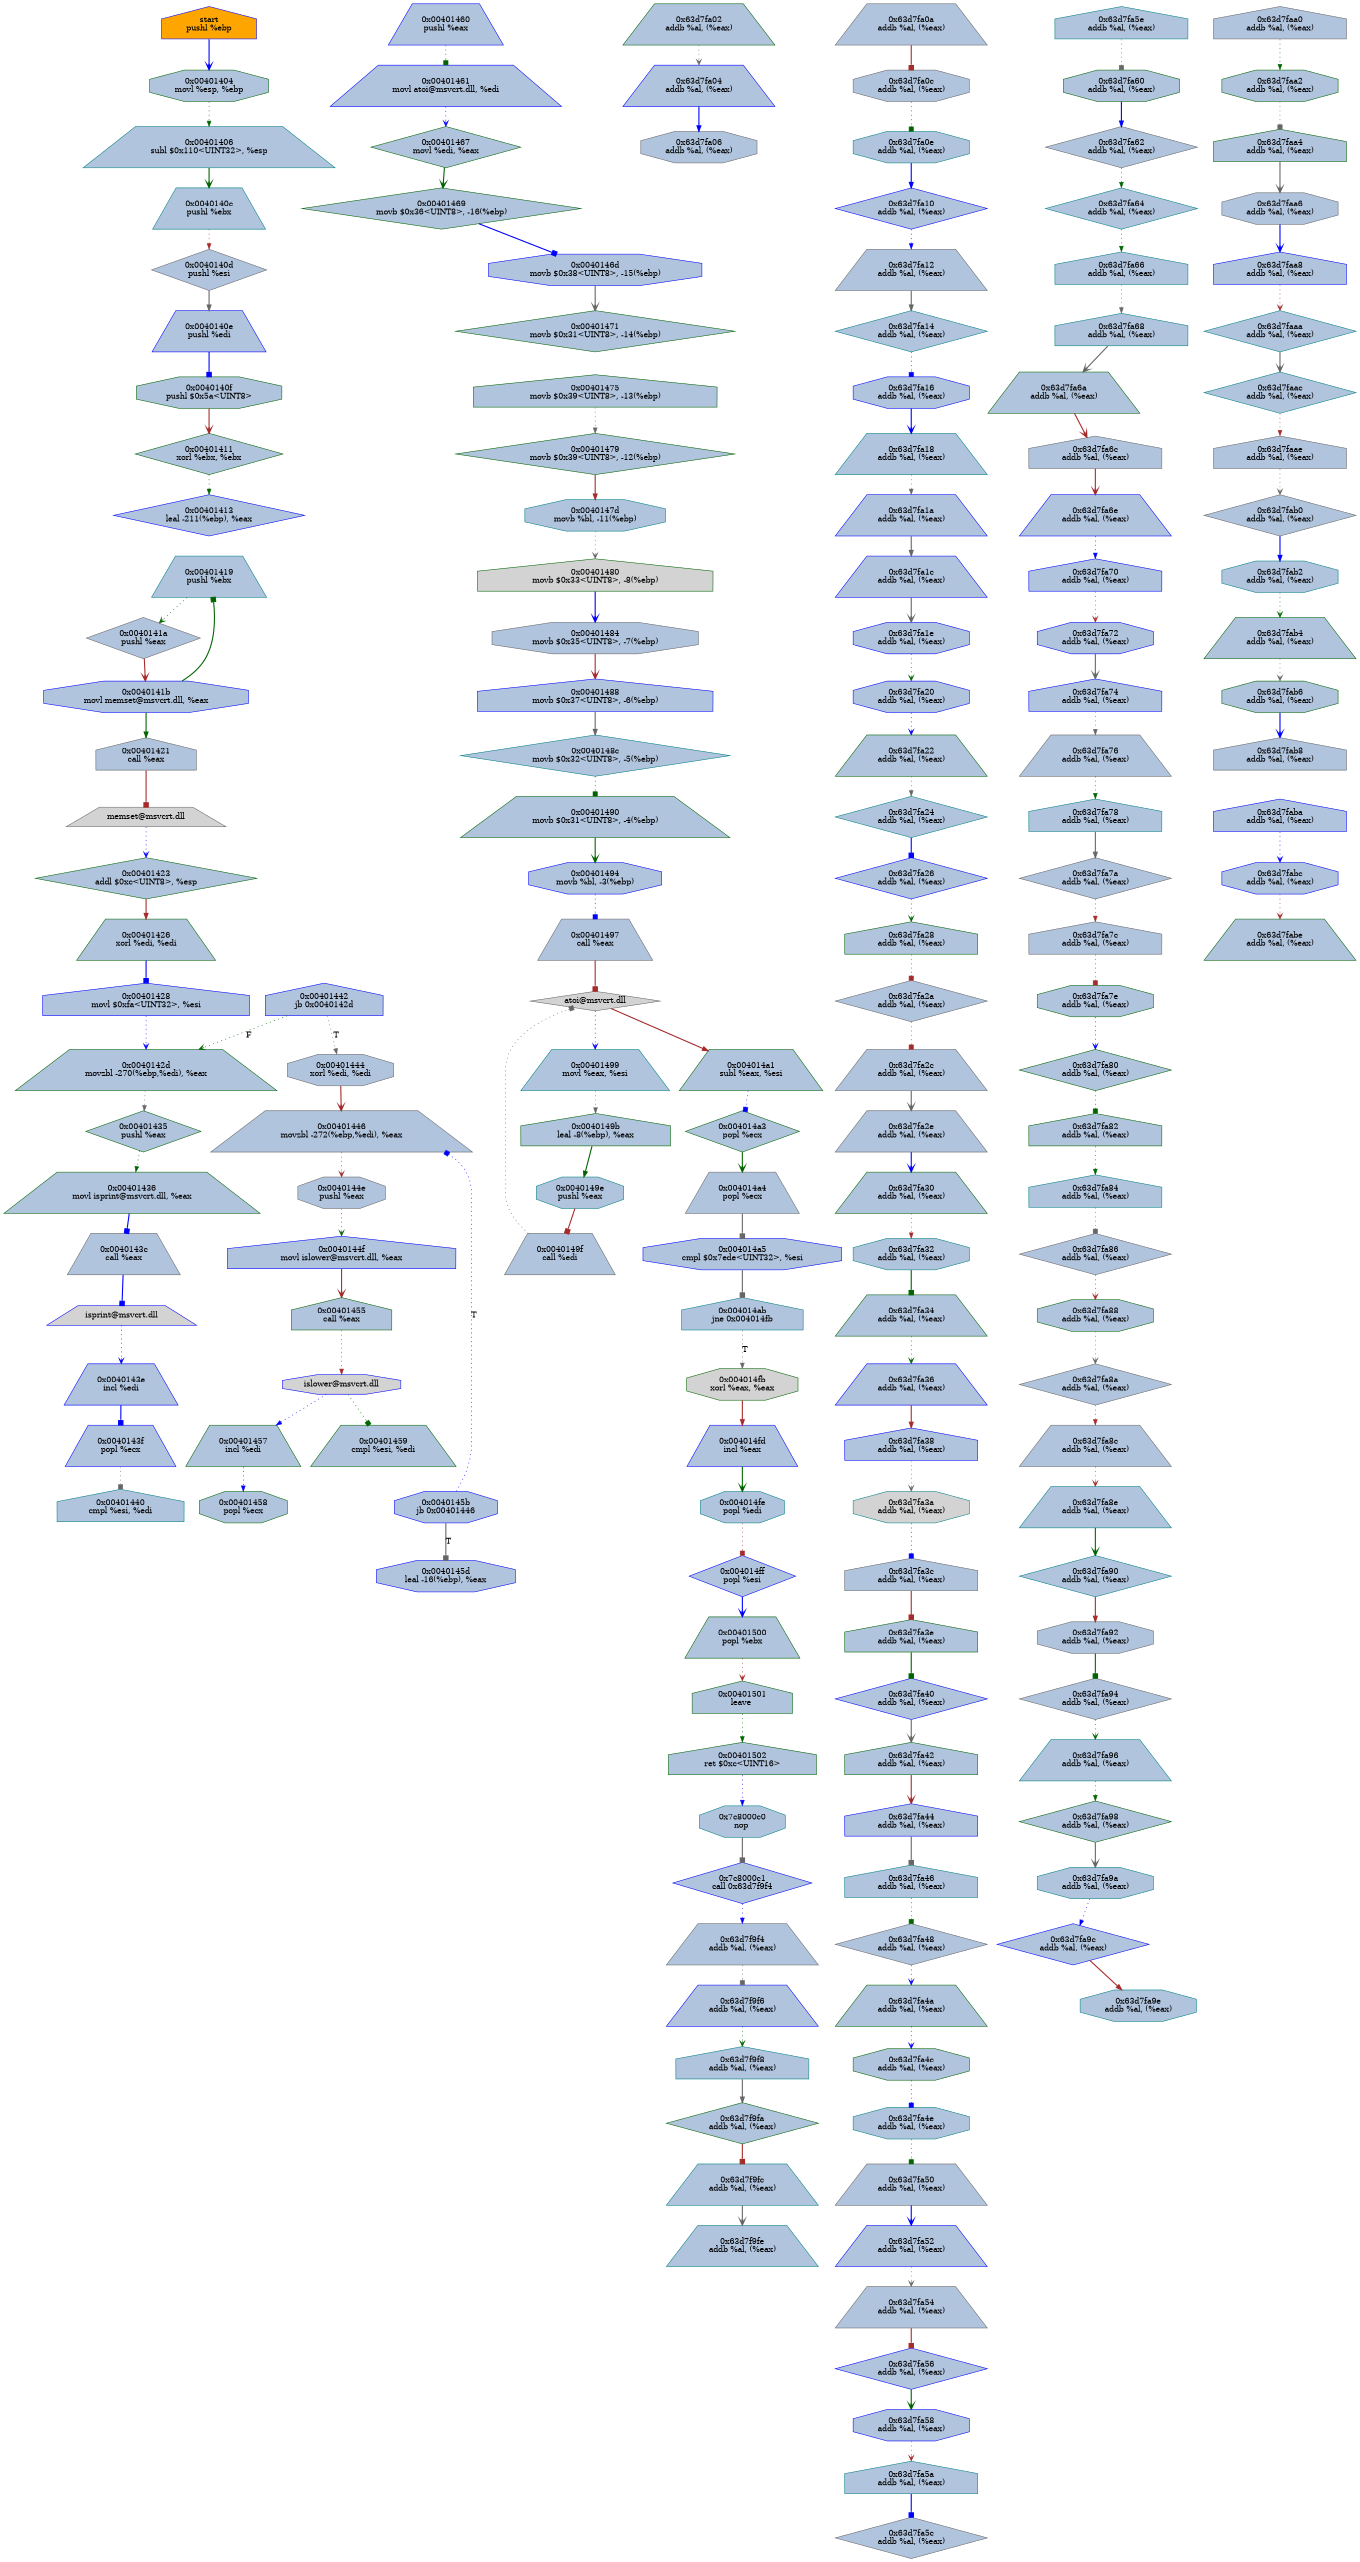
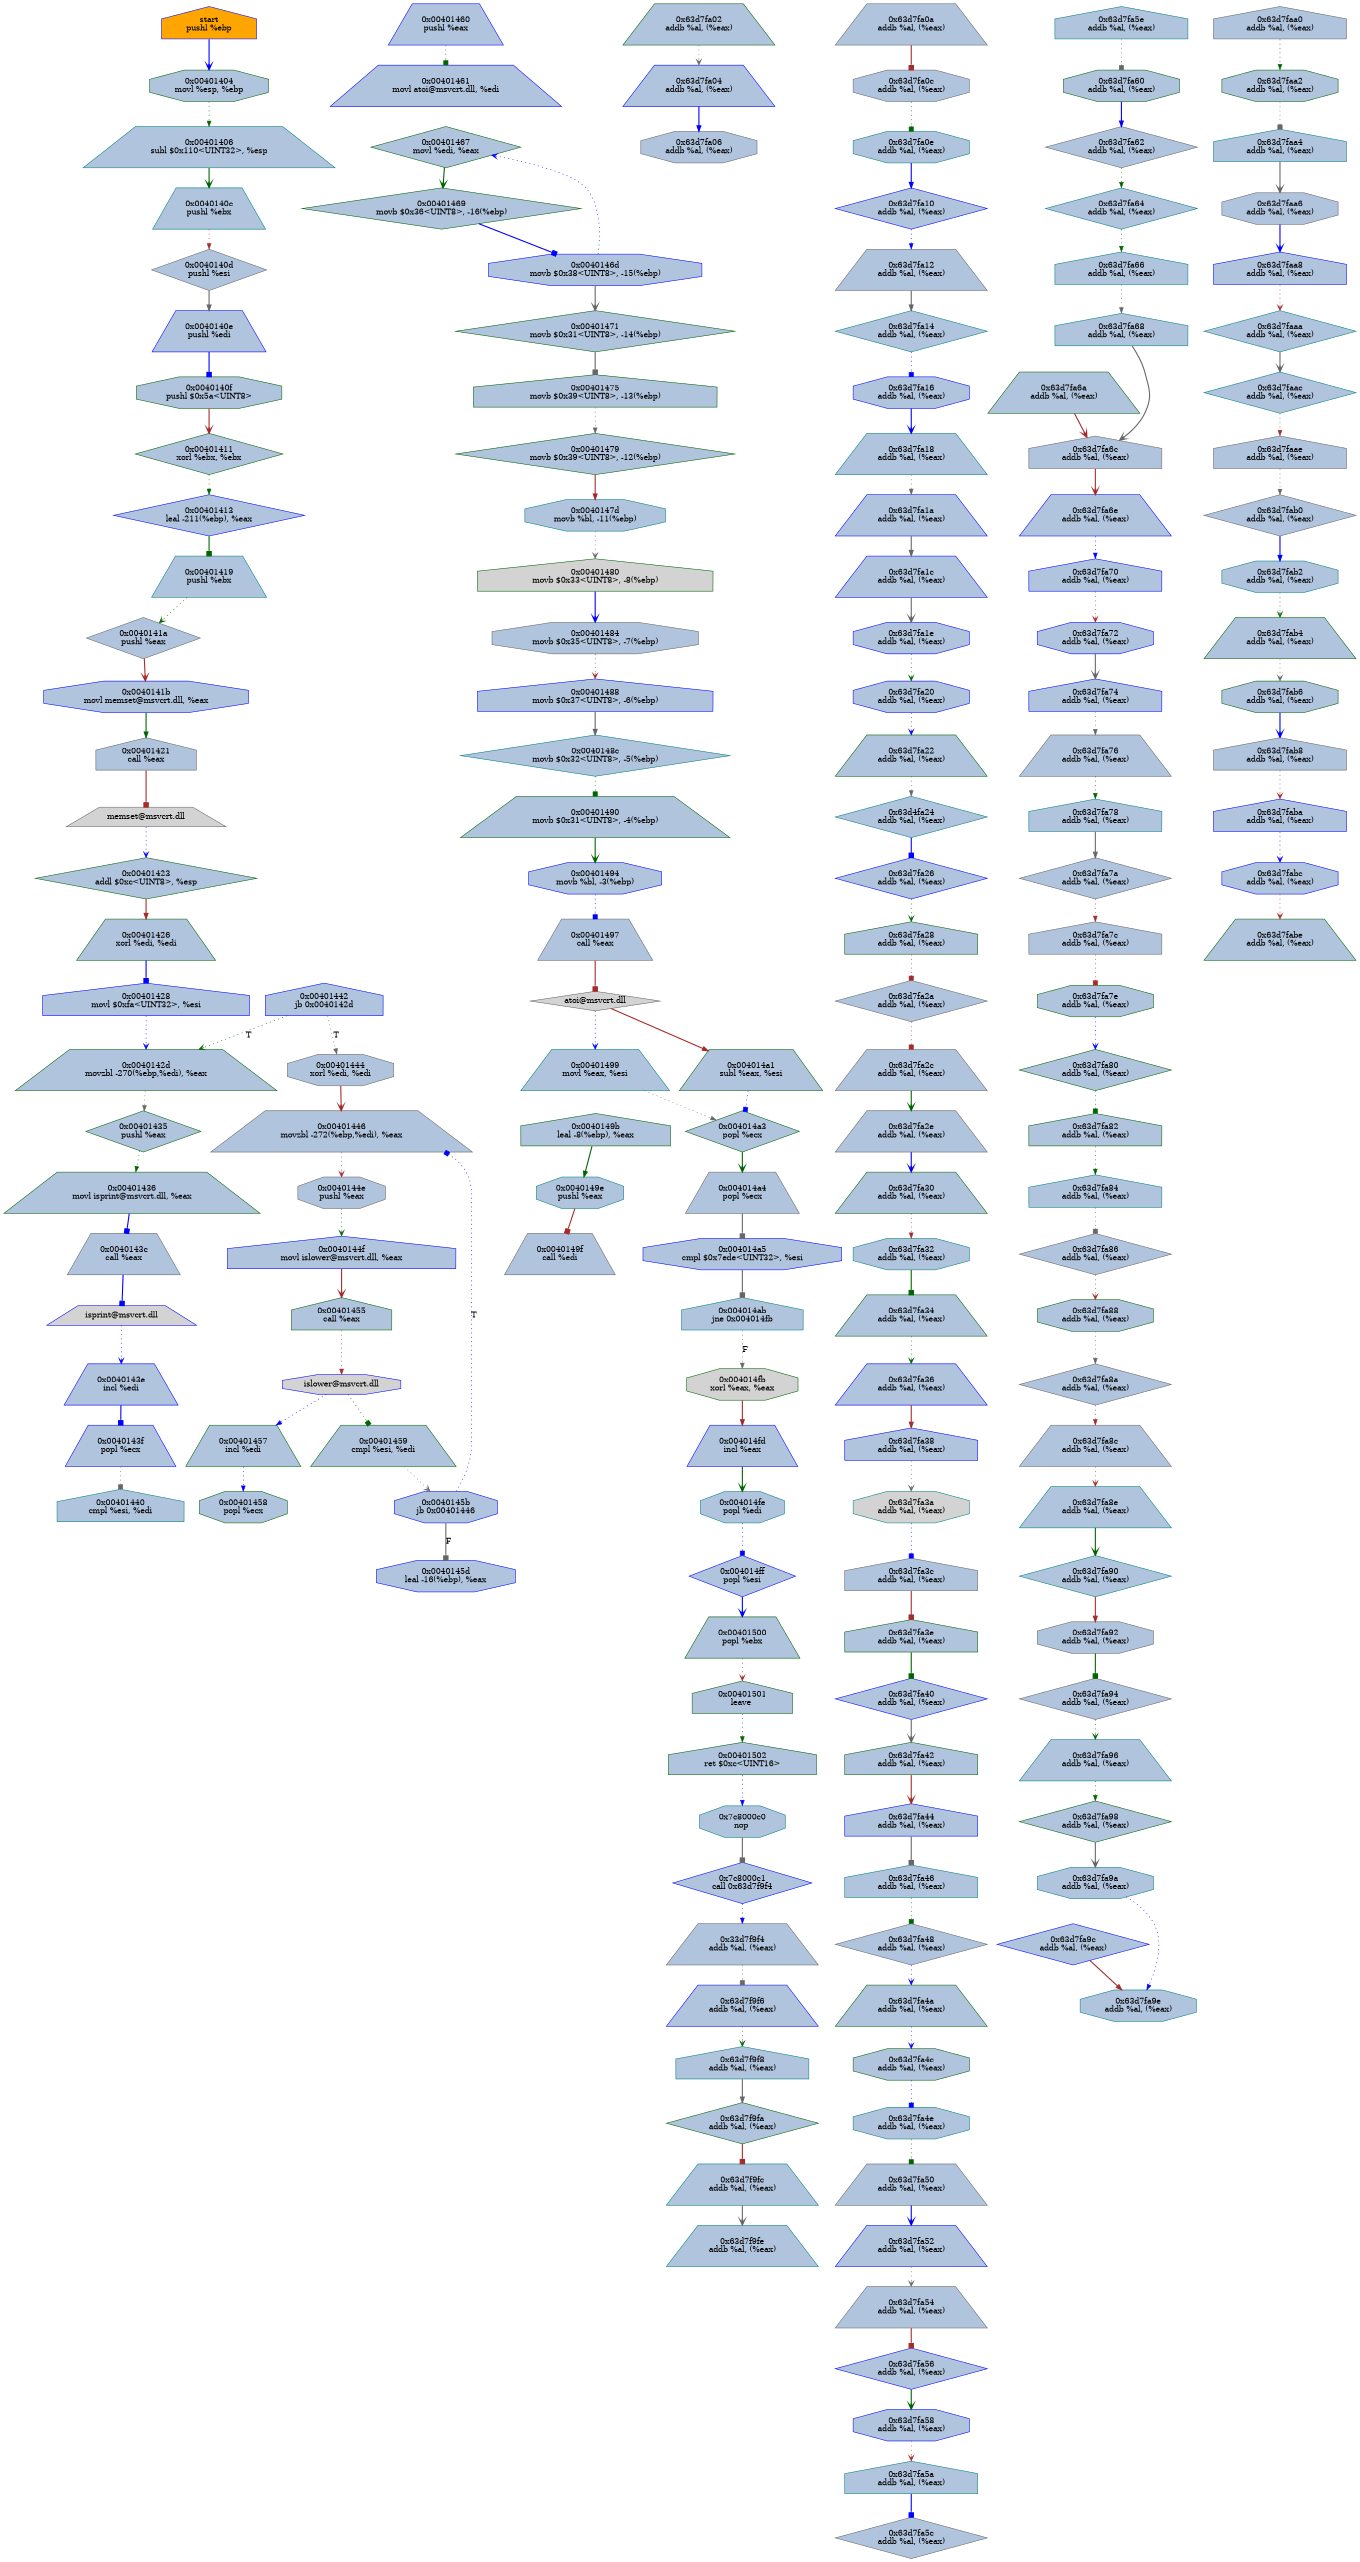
(446, 114) -> (575, 180)
(1280, 147) -> (1280, 147)
(1097, 357) -> (1150, 394)
none -> (595, 360)
(1280, 479) -> (1280, 479)
(210, 647) -> (209, 543)
(595, 664) -> (595, 664)
none -> (1280, 782)
(911, 817) -> (911, 817)
(249, 1036) -> (249, 1036)
(911, 1098) -> (911, 1098)
(595, 1099) -> (678, 1104)
(506, 1109) -> none
(1095, 1345) -> (1095, 1345)
(745, 1350) -> (745, 1350)
none -> (415, 1477)
(742, 1536) -> (742, 1536)
(449, 1542) -> (449, 1542)
(1086, 1910) -> (1158, 1935)
(742, 1944) -> (742, 1944)
